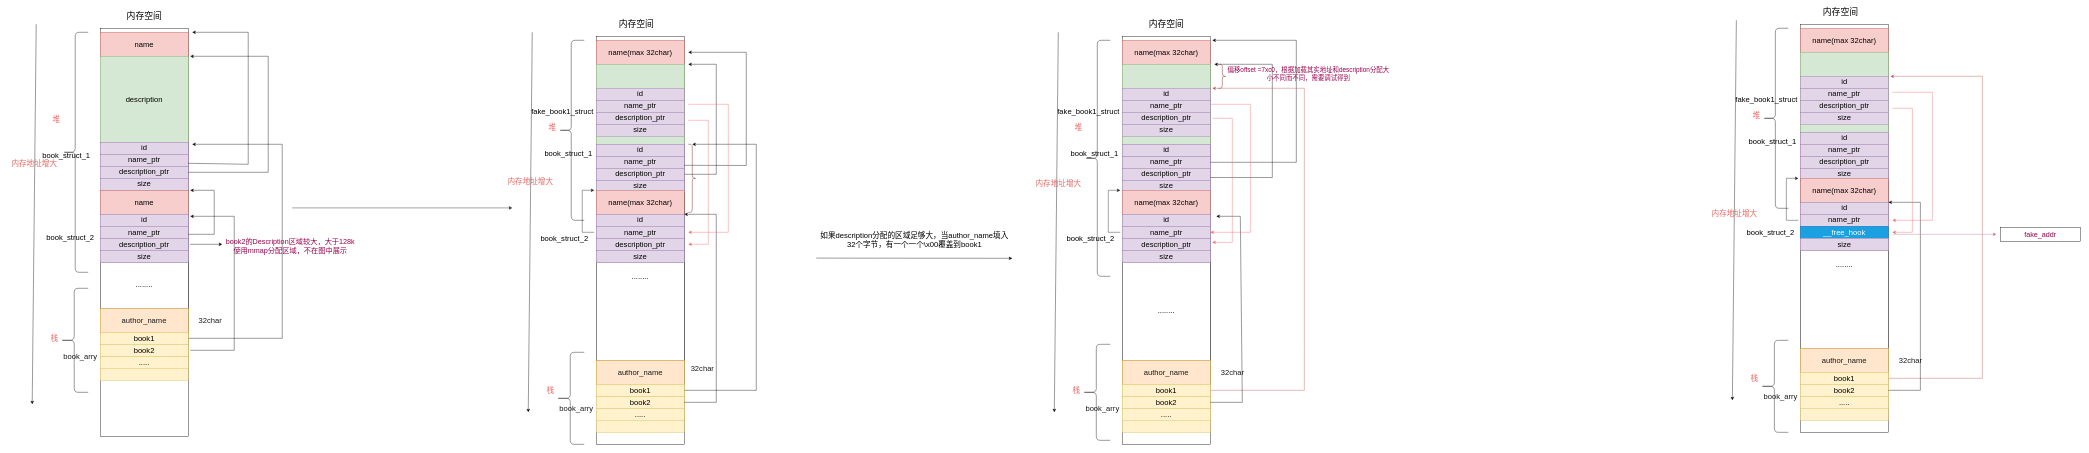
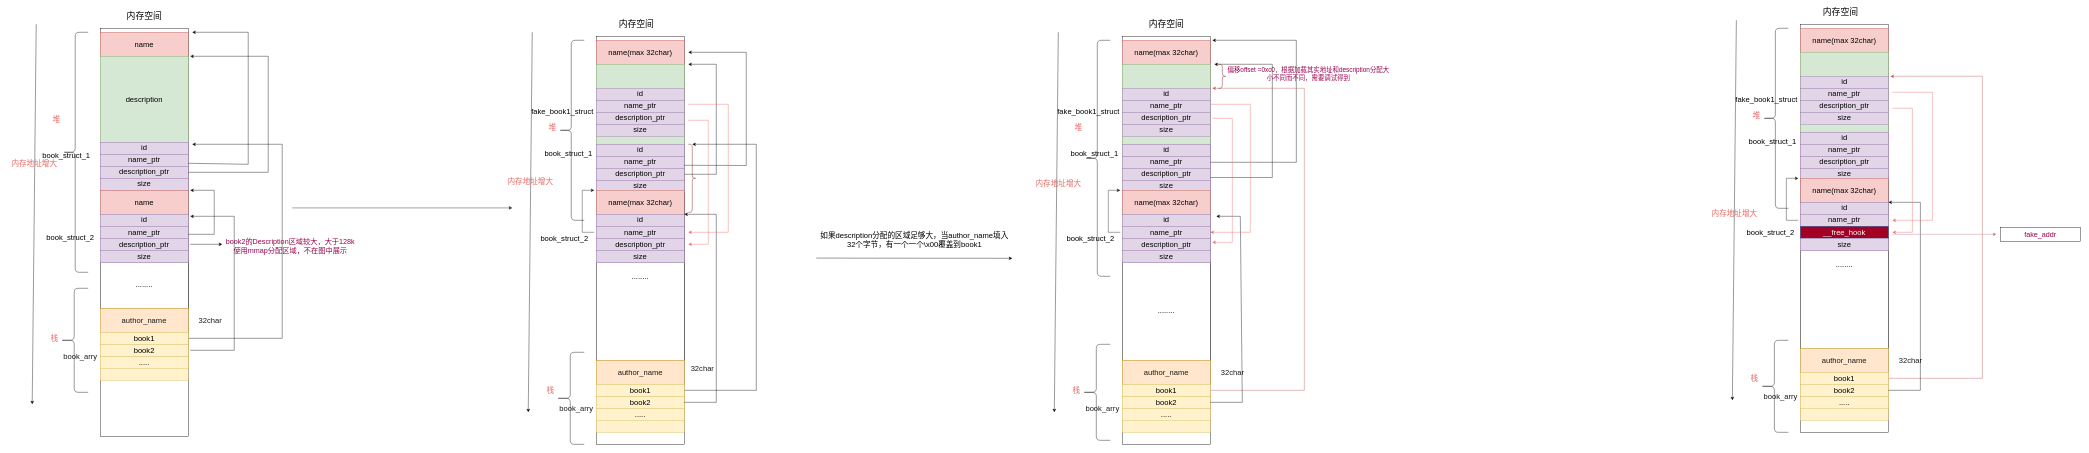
(1308, 74) -> (1308, 74)
(1844, 232) -> (1844, 232)
